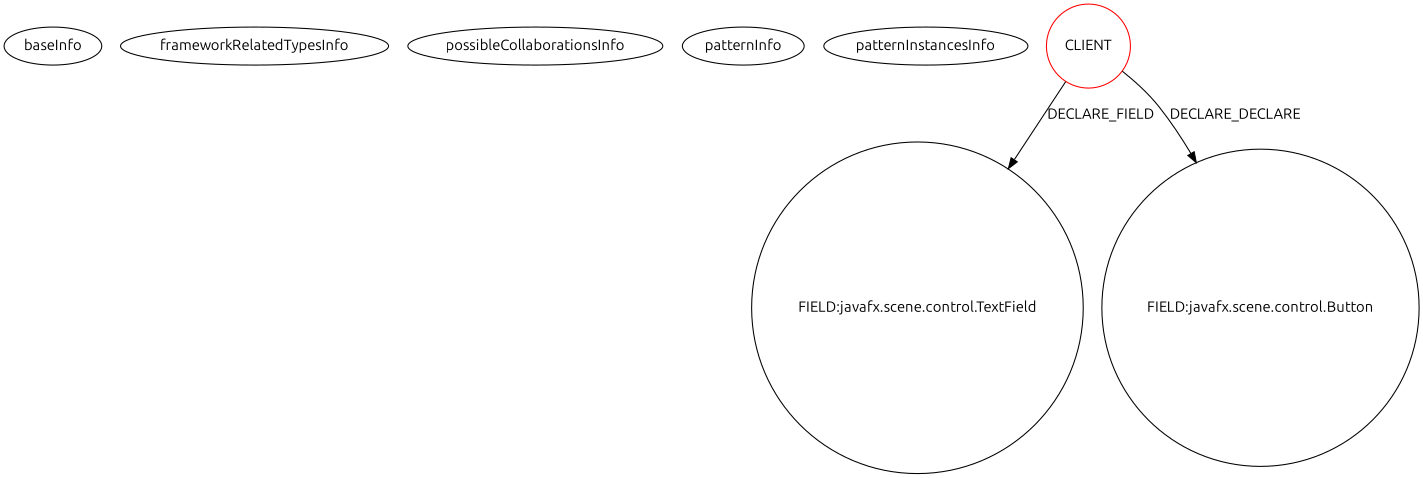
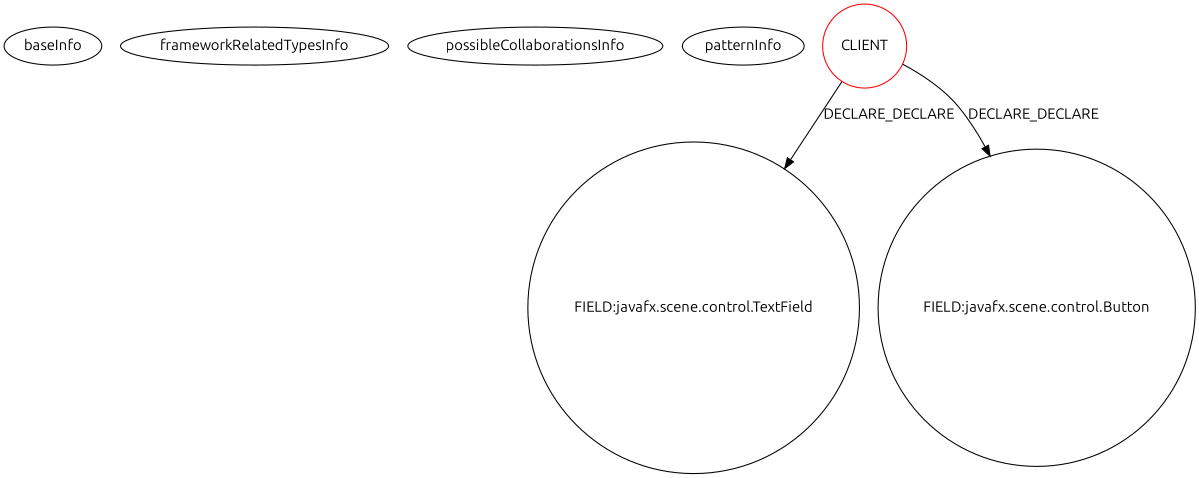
(926, 46) -> none
(1101, 115) -> (889, 115)
